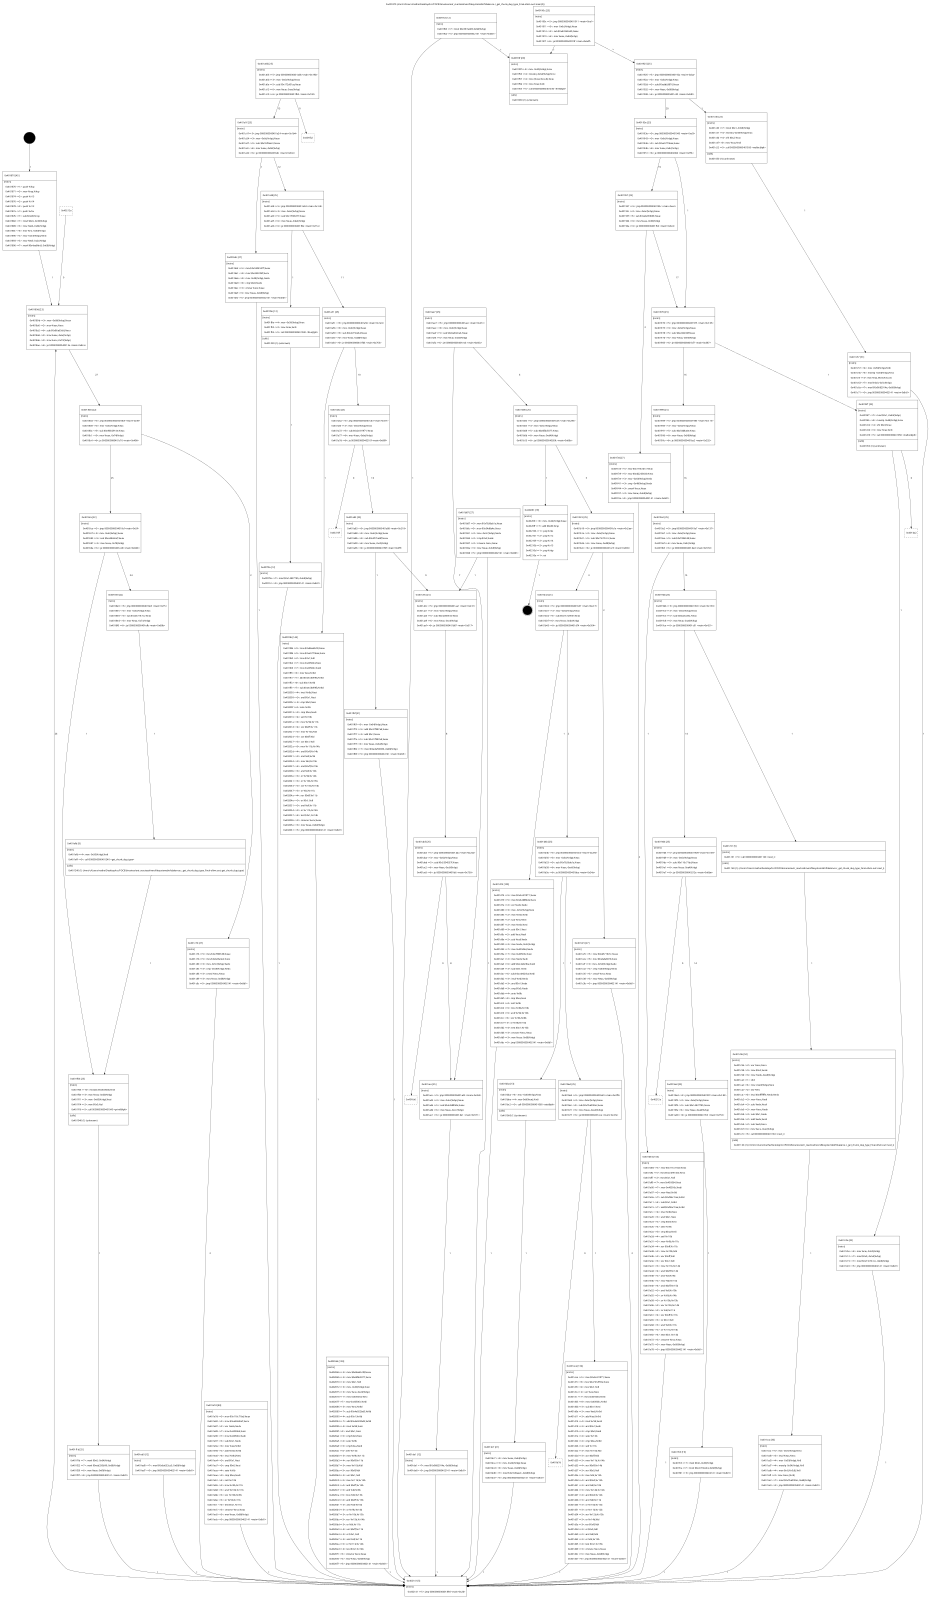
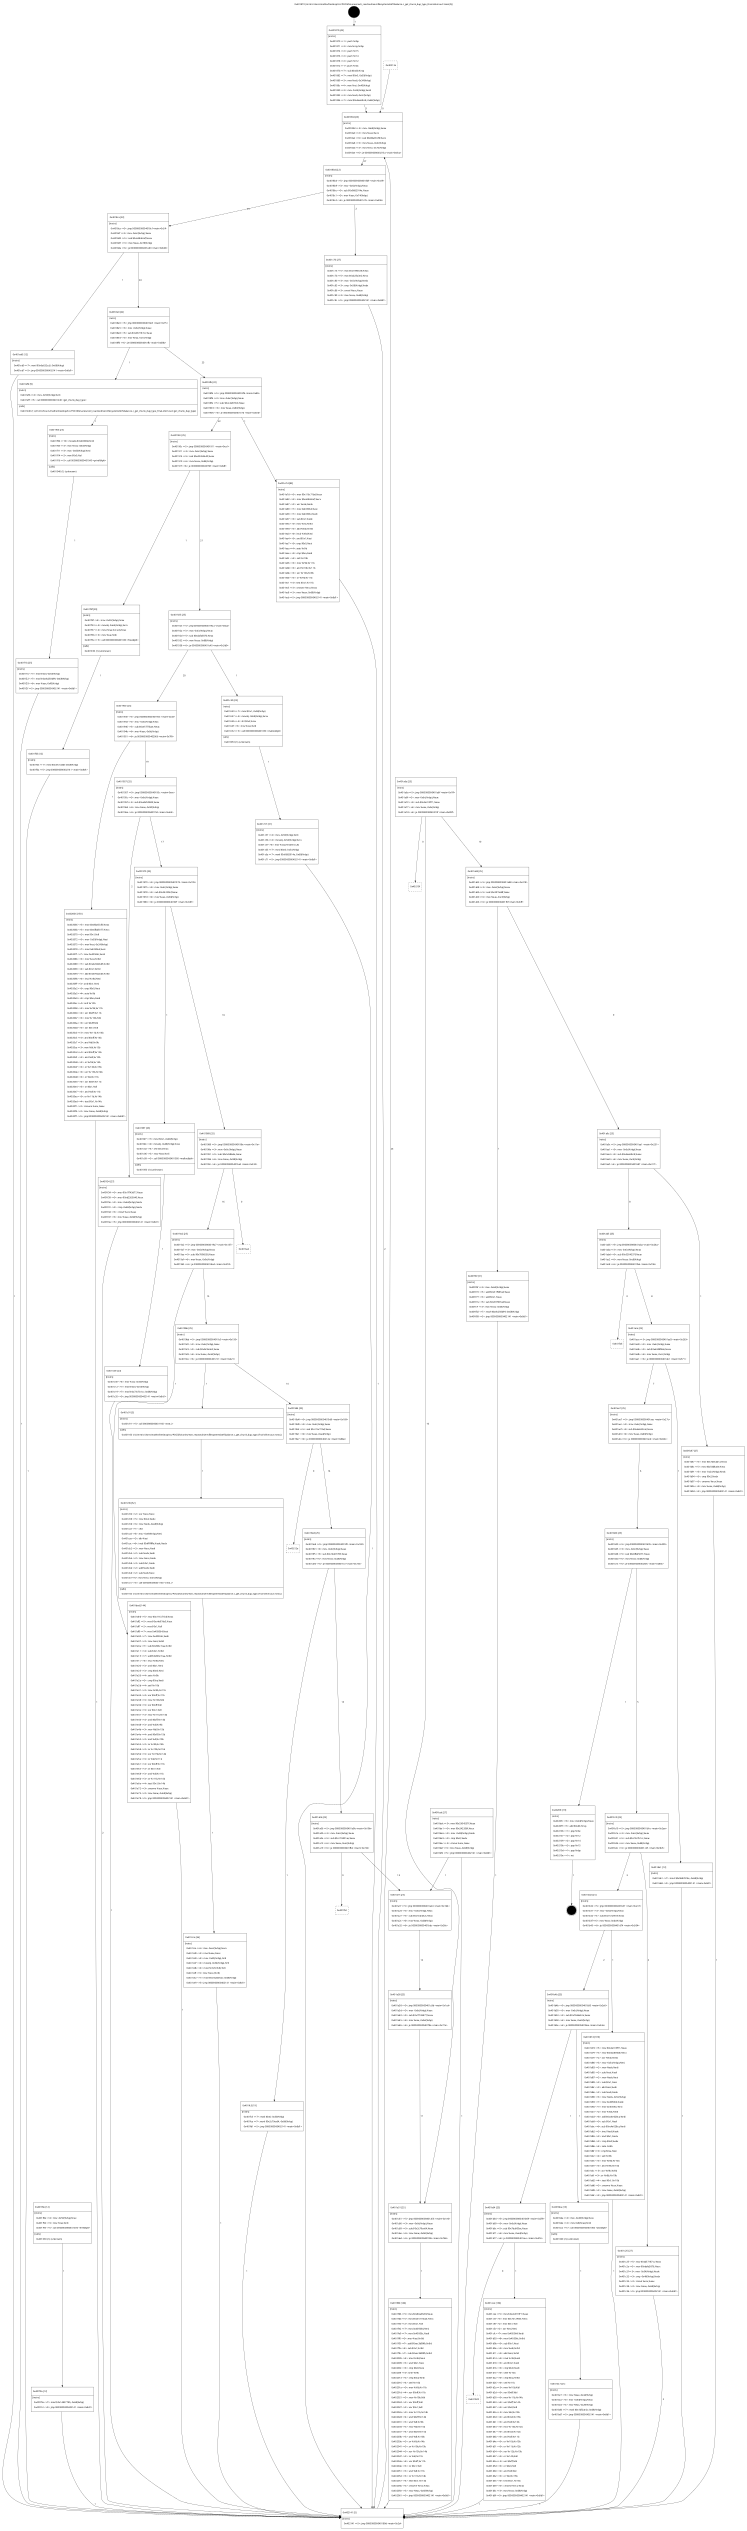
(495, 48) -> (82, 702)
(257, 204) -> (440, 1873)
(686, 231) -> (100, 822)
(291, 268) -> none
(356, 376) -> (426, 1525)
none -> (231, 398)
(909, 488) -> (237, 1206)
(469, 574) -> (700, 1300)
(483, 704) -> (649, 1383)
(63, 812) -> (88, 301)
none -> (338, 1690)
